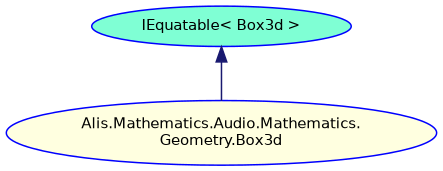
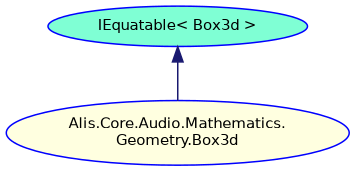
(221, 133) -> (178, 133)
